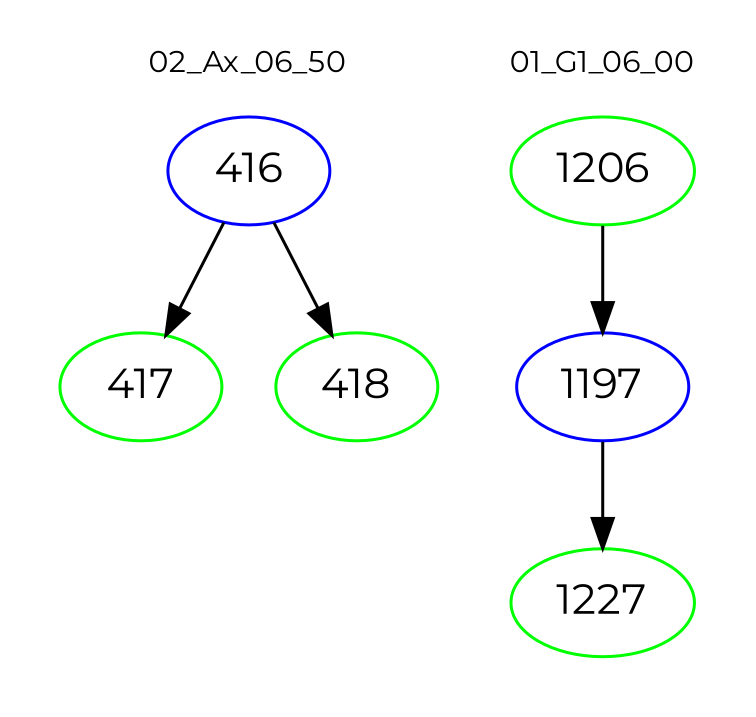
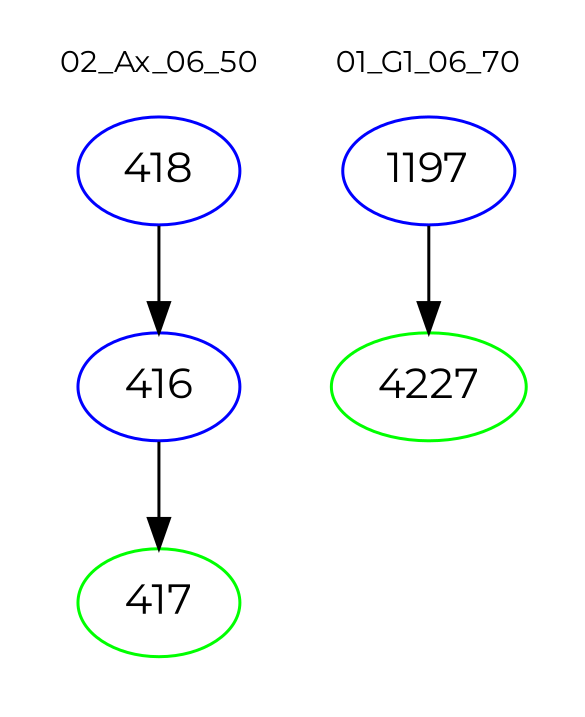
(603, 64) -> (429, 64)
(603, 171) -> none
(296, 265) -> (159, 264)
(357, 387) -> (159, 171)
(603, 603) -> (429, 387)
